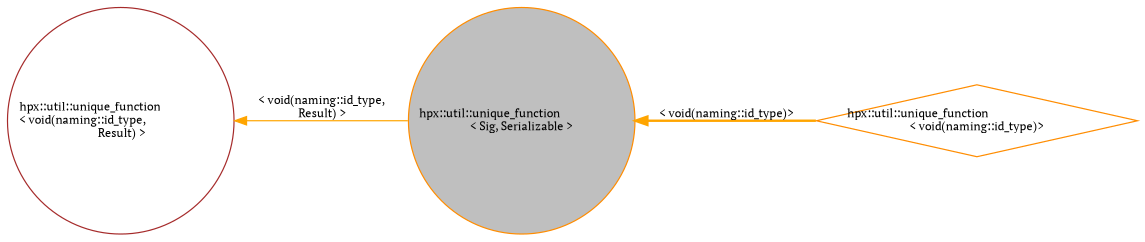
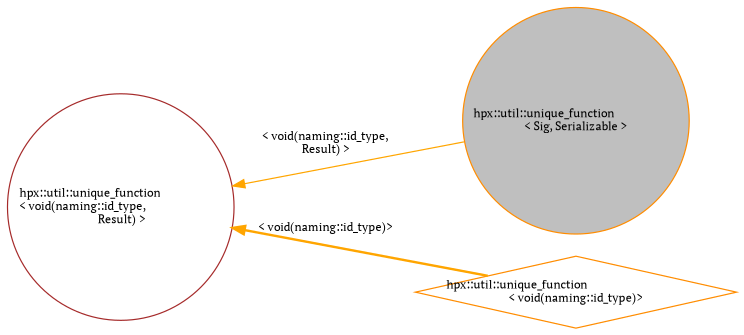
(732, 121) -> (366, 253)
